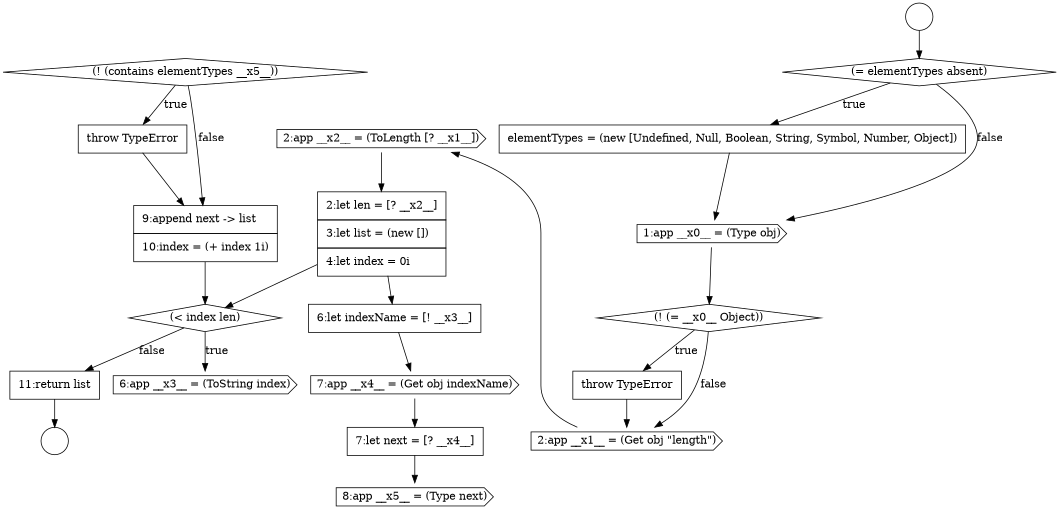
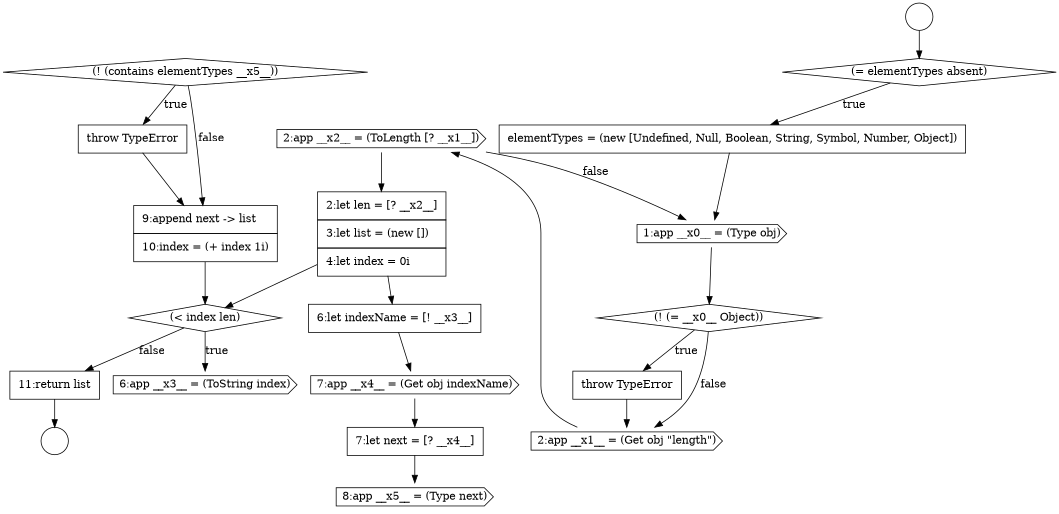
(928, 181) -> (585, 177)
